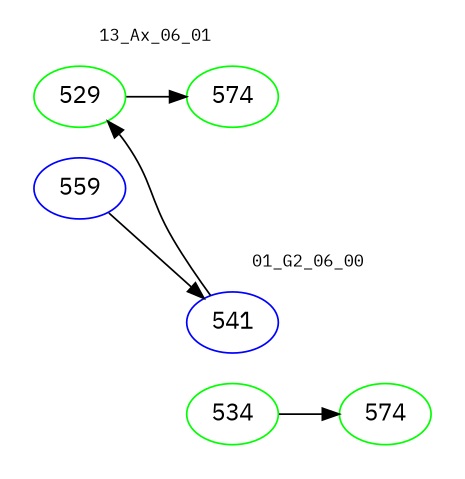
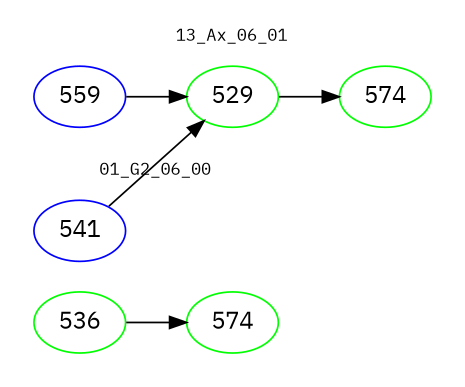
(150, 250) -> (148, 97)
(233, 414) -> (80, 322)
